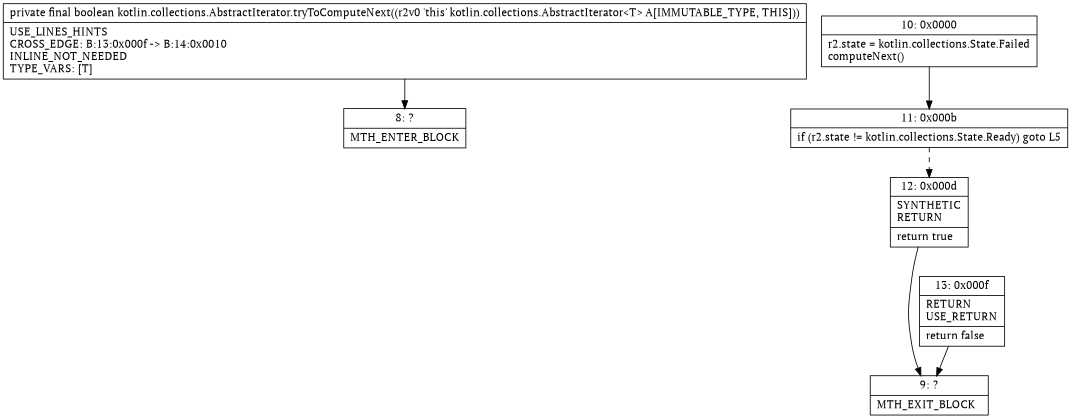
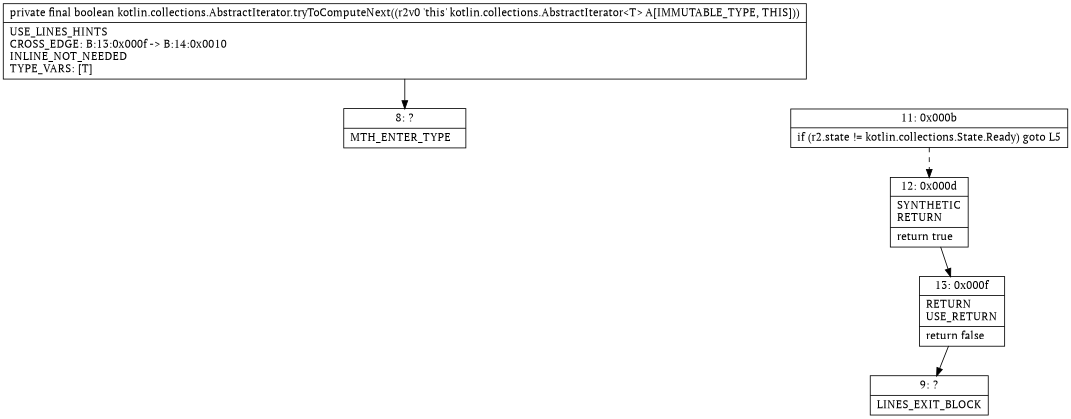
(929, 41) -> none
(405, 138) -> (401, 138)
(909, 307) -> (944, 258)
(926, 405) -> (929, 405)
